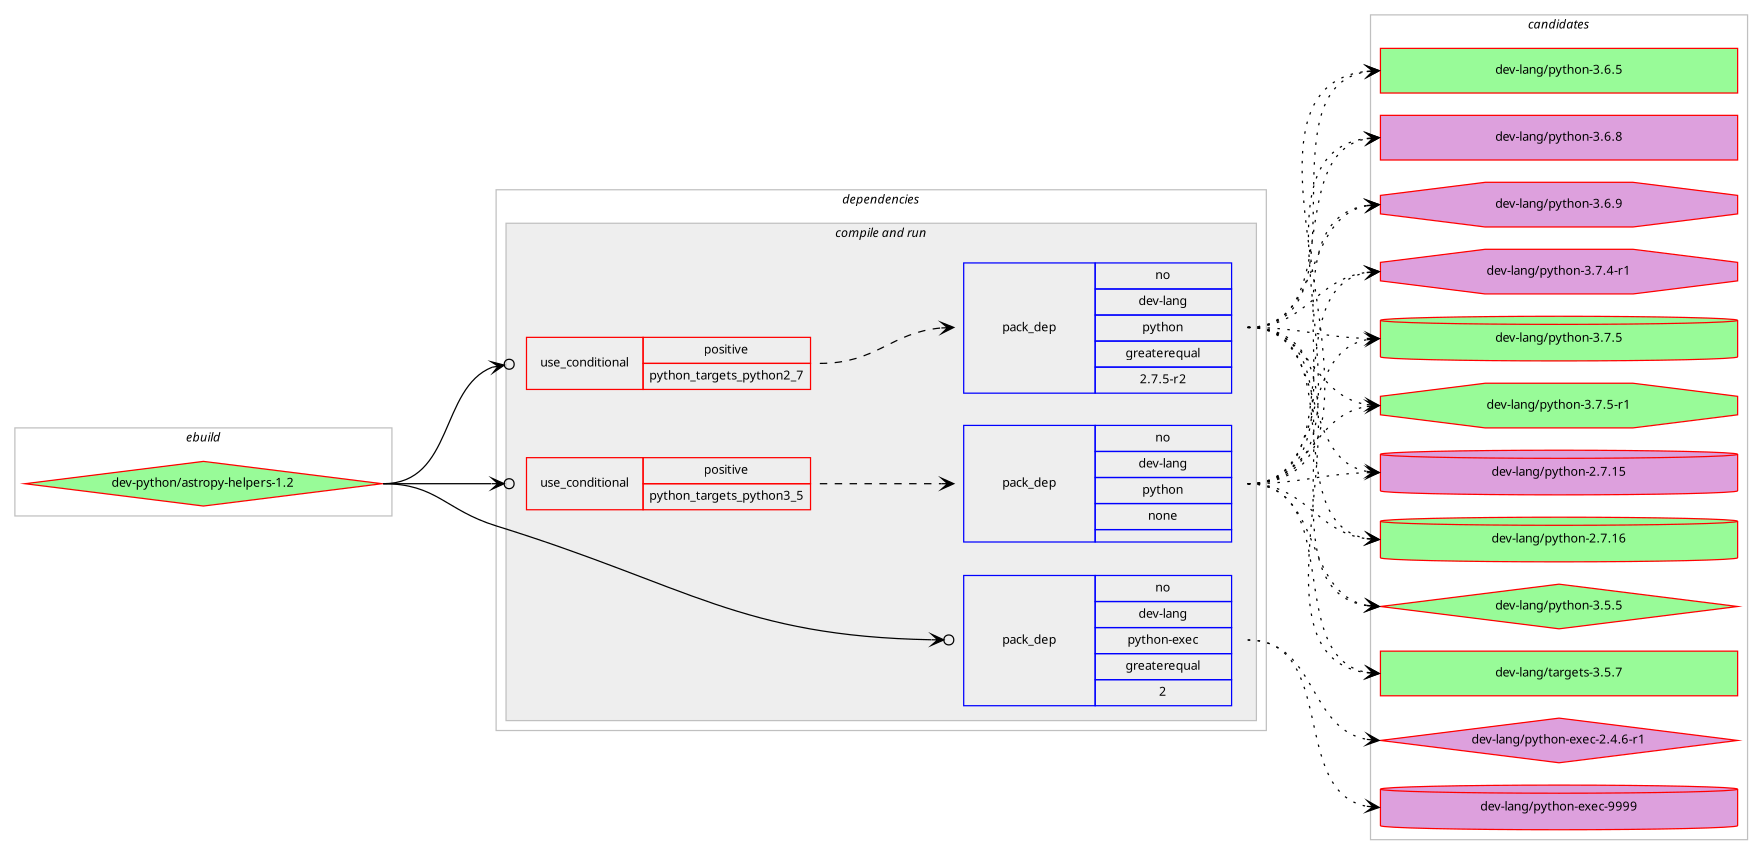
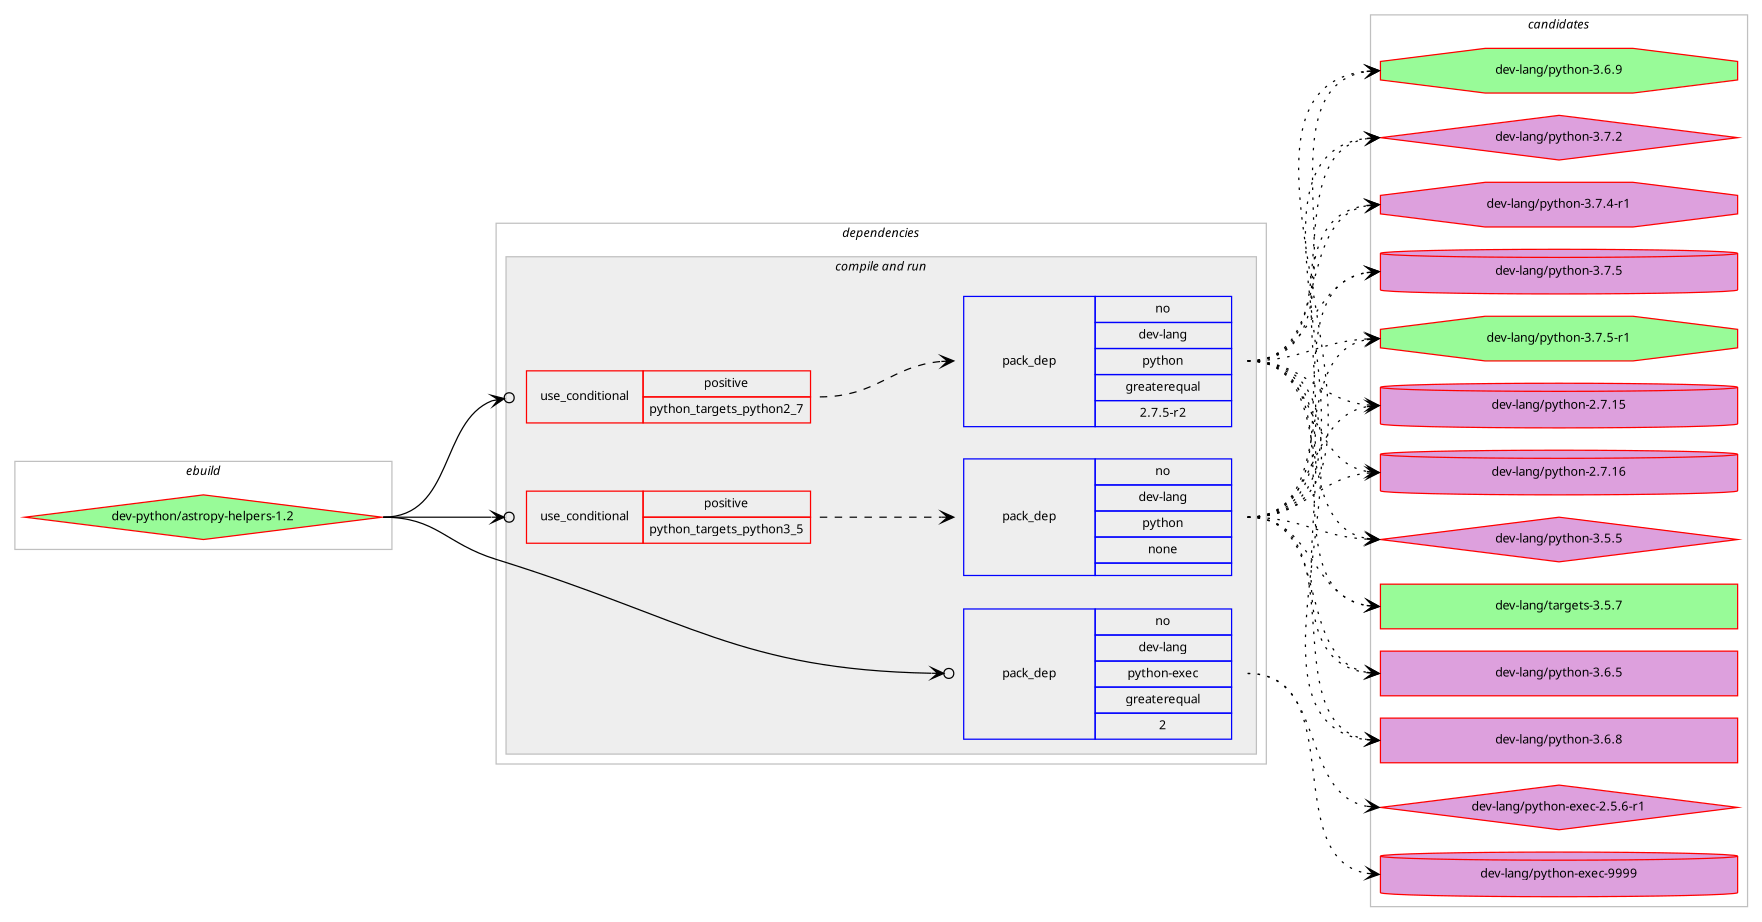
(1559, 71) -> (1559, 673)
none -> (1559, 138)
(1559, 205) -> (1559, 71)
(1559, 339) -> (1559, 272)
(1559, 540) -> (1559, 473)
(1559, 606) -> (1559, 540)
(1559, 740) -> (1559, 807)
